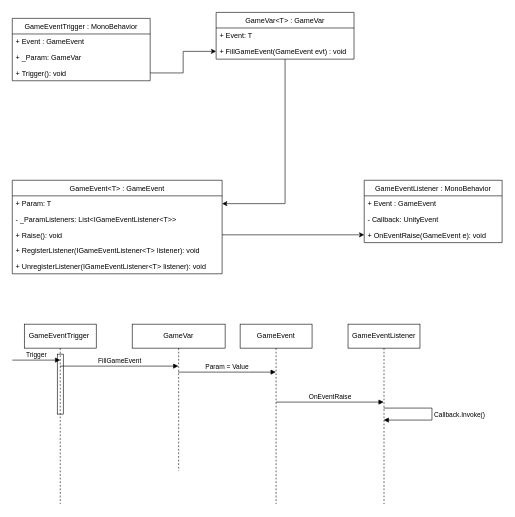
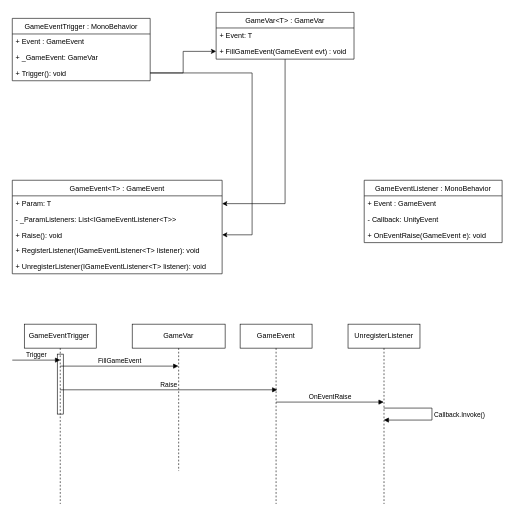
(47, 58) -> (55, 58)
none -> (252, 118)
(359, 235) -> none
(384, 336) -> (384, 336)
(269, 372) -> none
none -> (271, 390)
